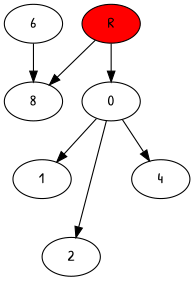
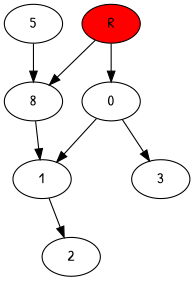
(33, 24) -> (33, 24)
none -> (37, 135)
(93, 174) -> (55, 213)
(161, 179) -> (161, 179)
